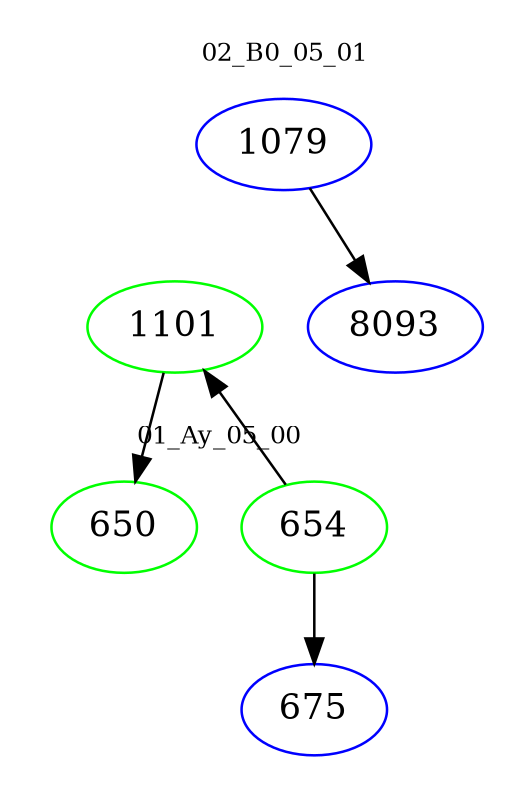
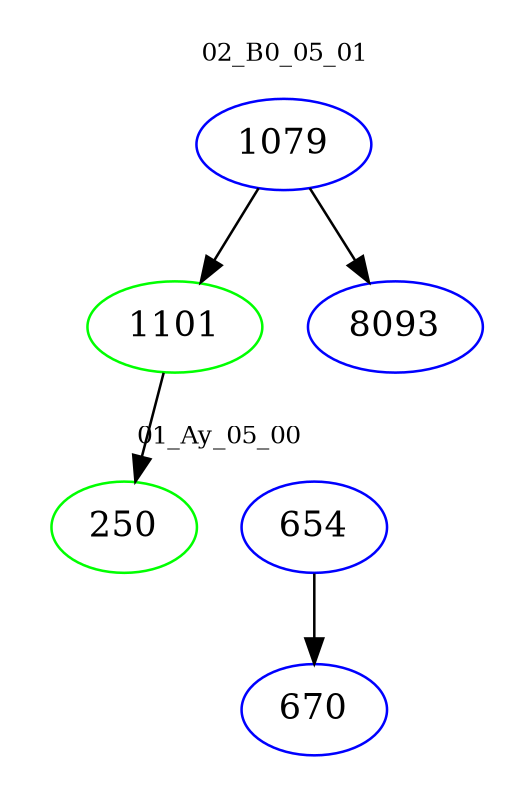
(253, 438) -> (236, 224)
(124, 527) -> (124, 527)
(314, 527) -> (314, 527)
(314, 710) -> (314, 710)
